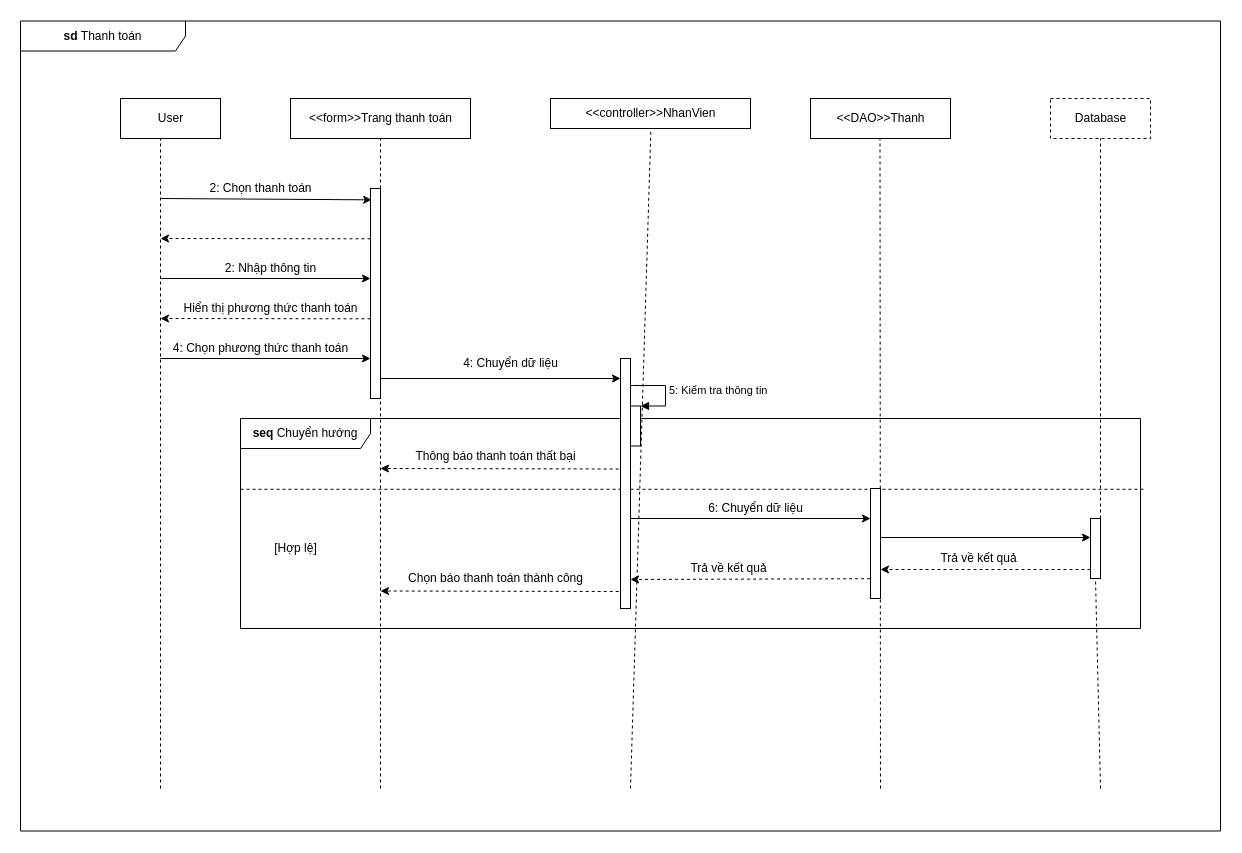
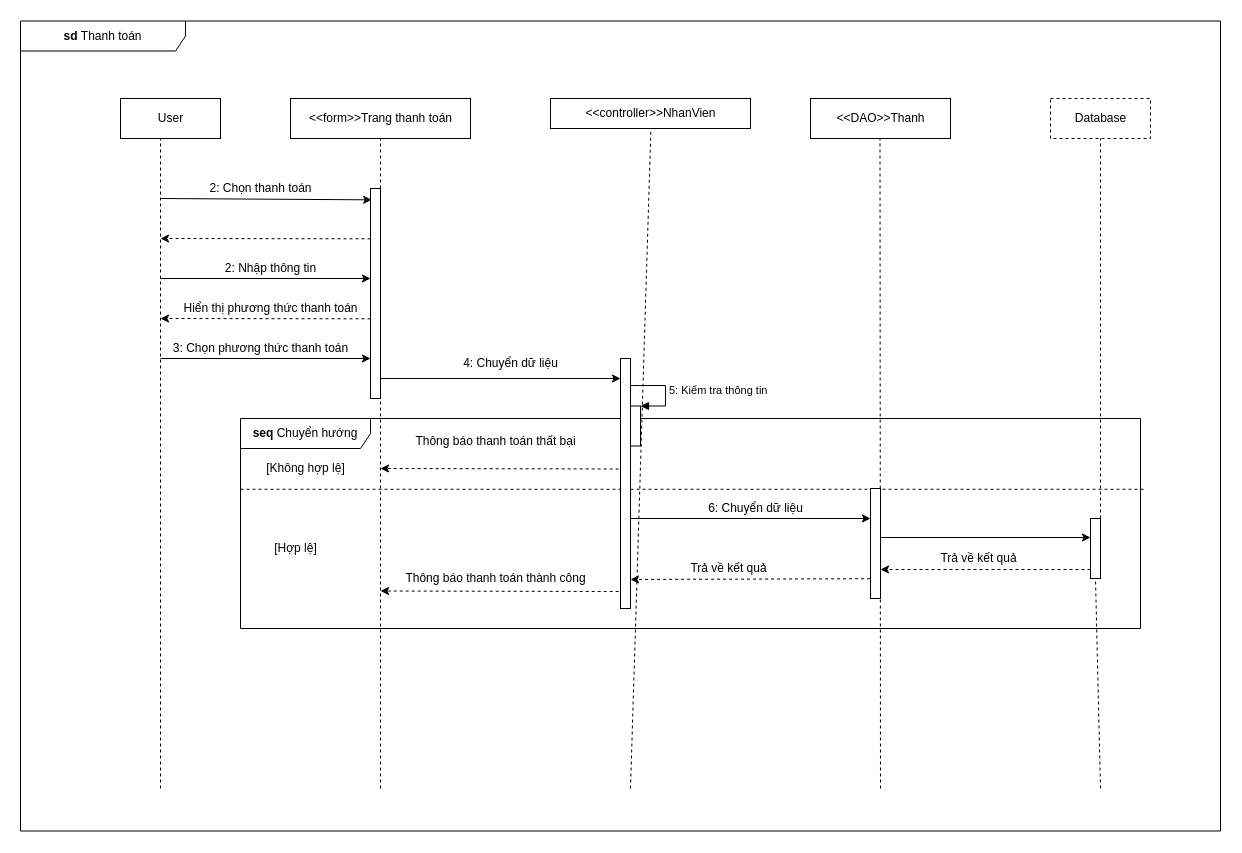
(261, 349) -> (261, 349)
(496, 456) -> (496, 441)
none -> (306, 469)
(496, 579) -> (496, 579)
